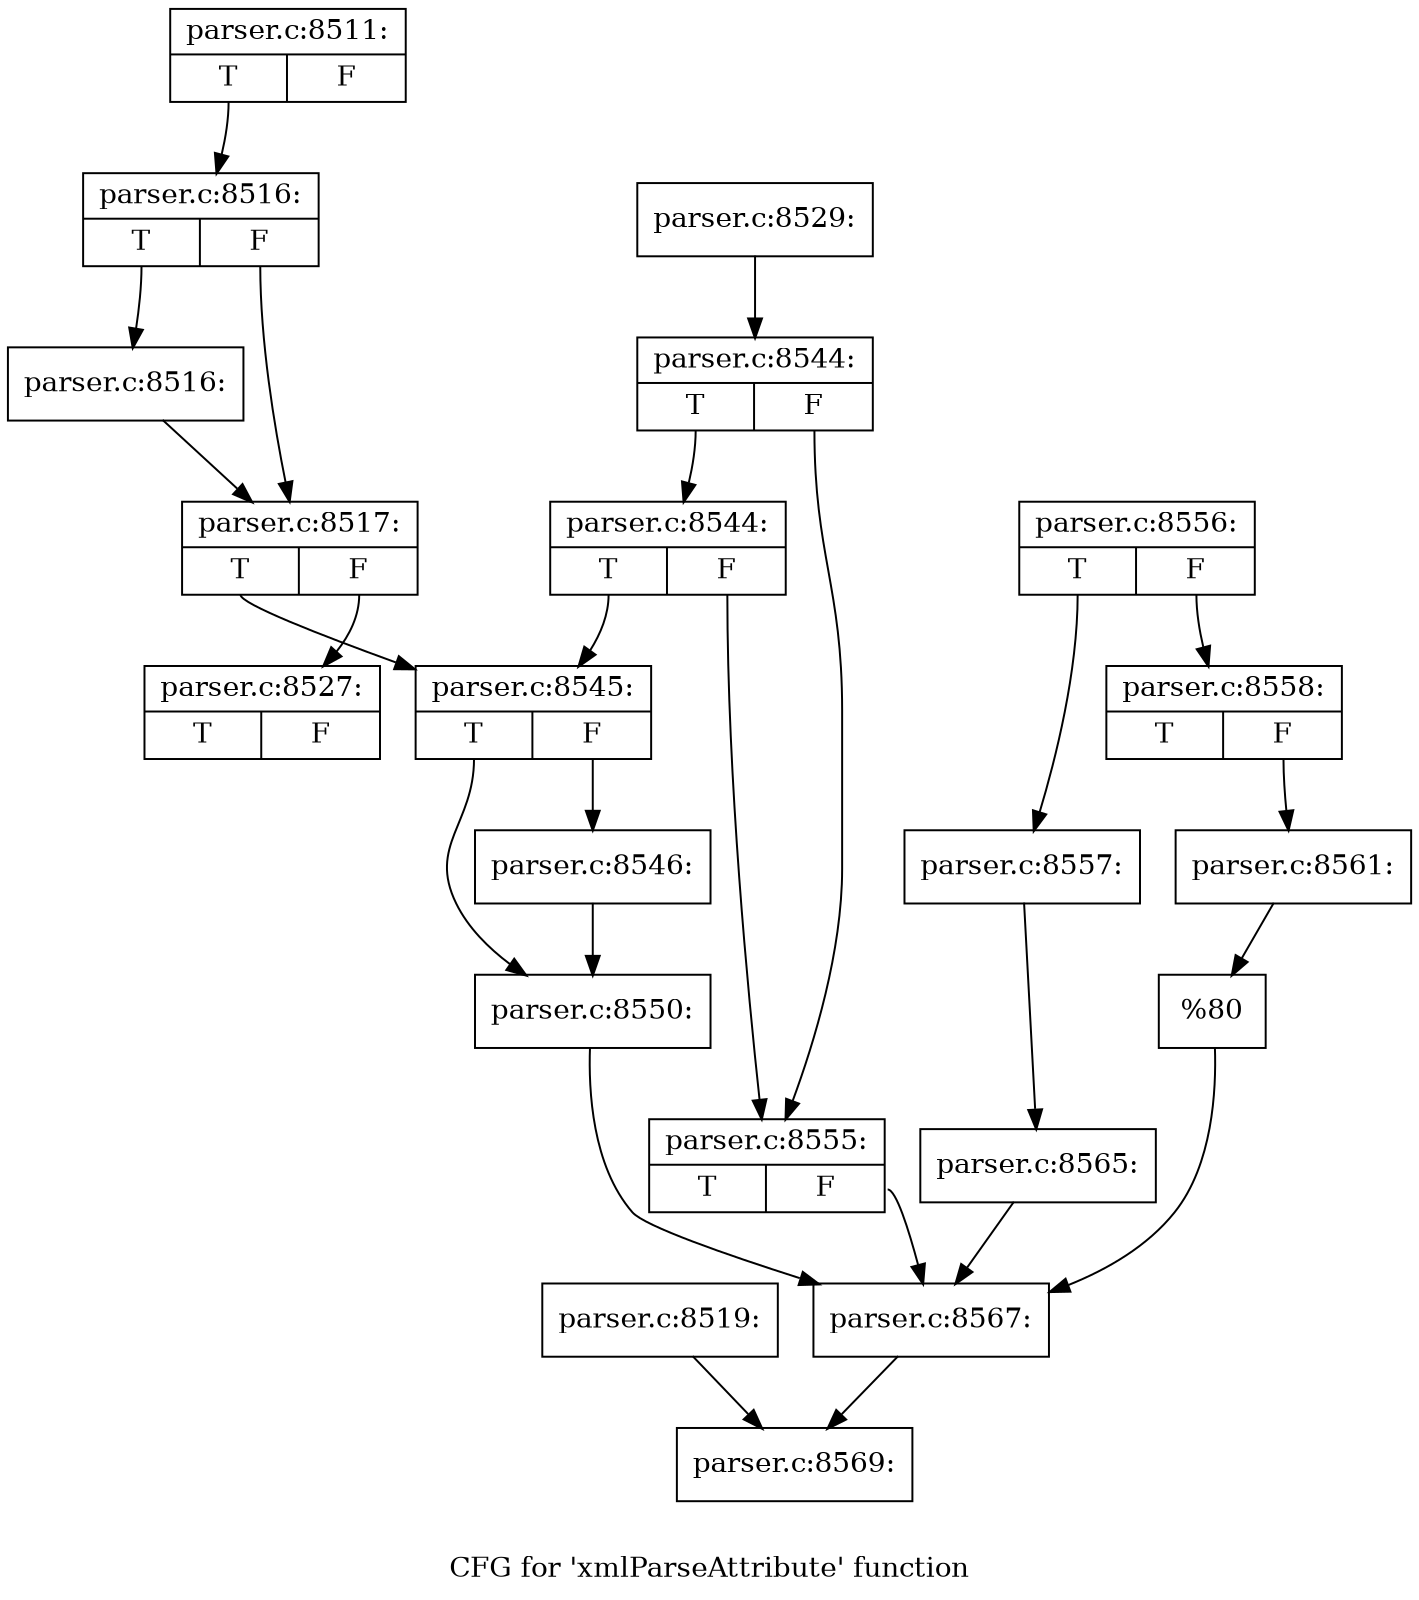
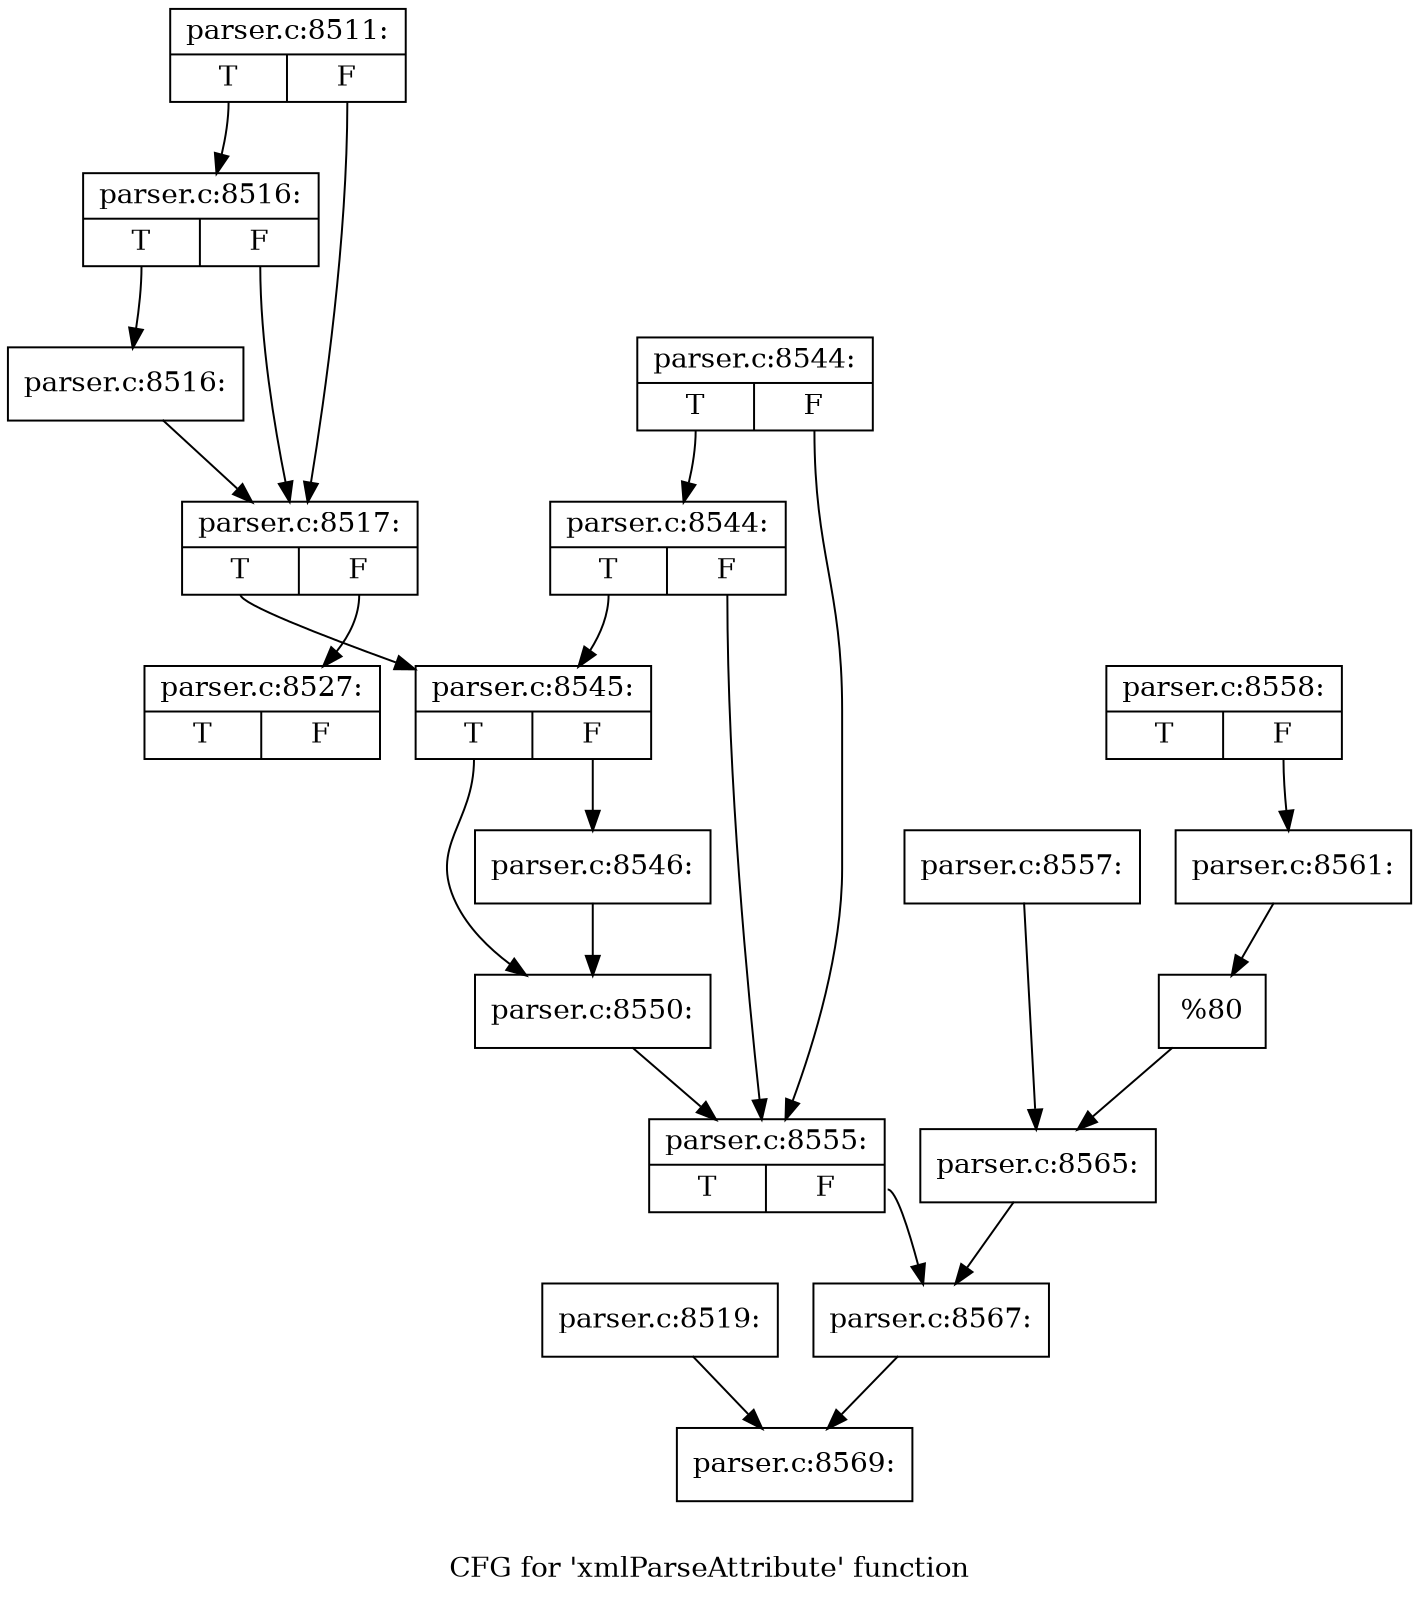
(755, 220) -> none
none -> (336, 293)
(1137, 548) -> none
(1186, 1195) -> (1133, 1082)
(635, 1214) -> (667, 1077)
